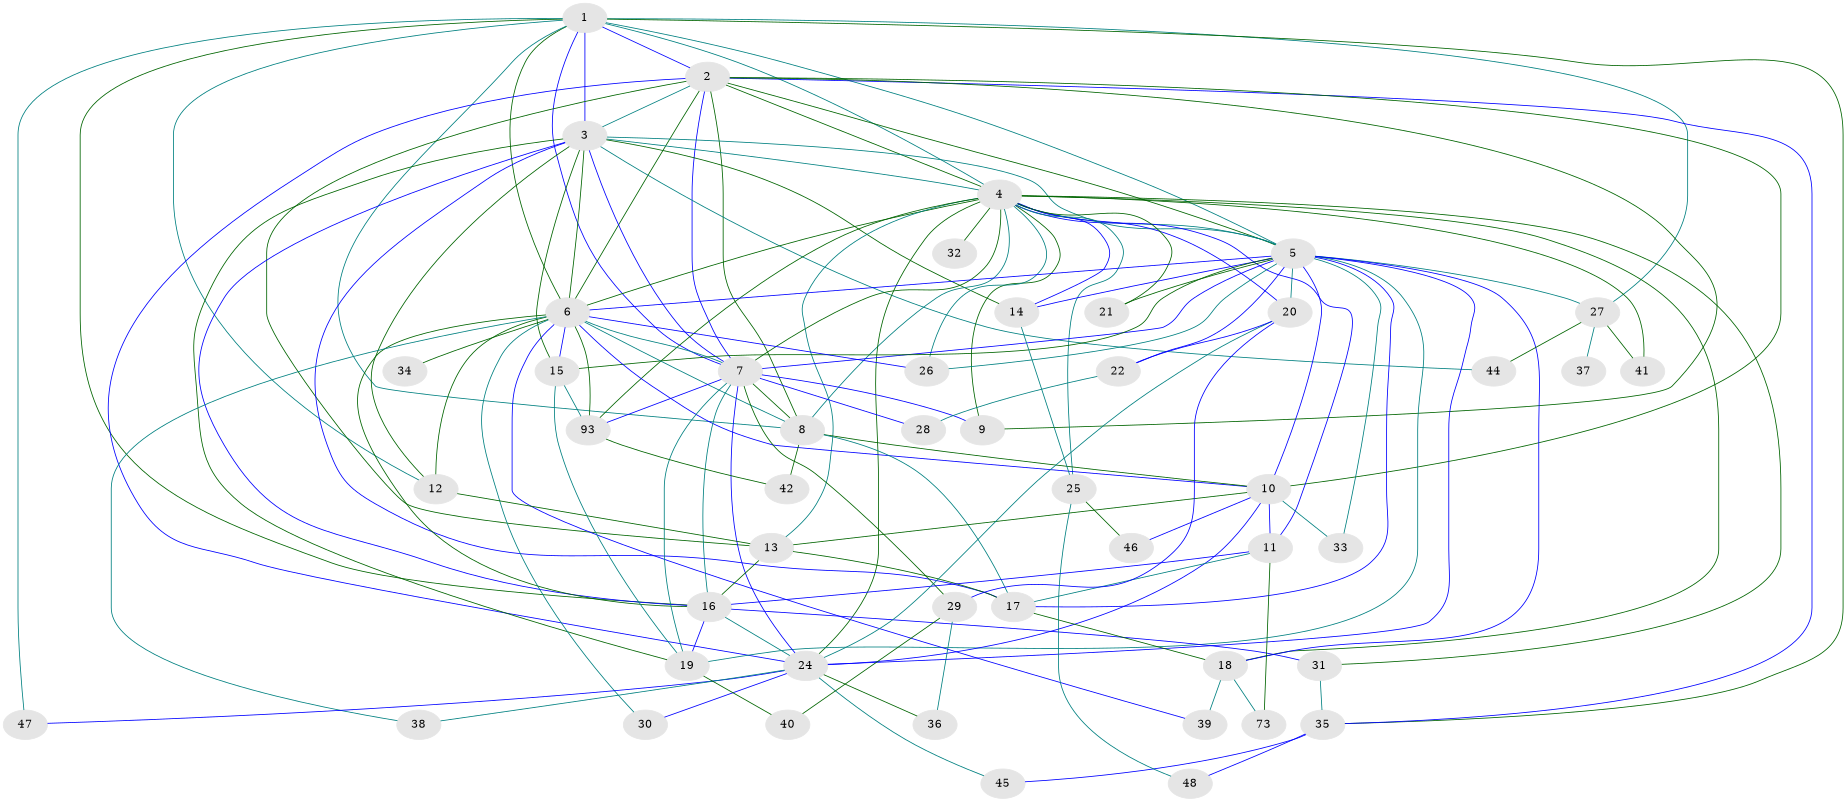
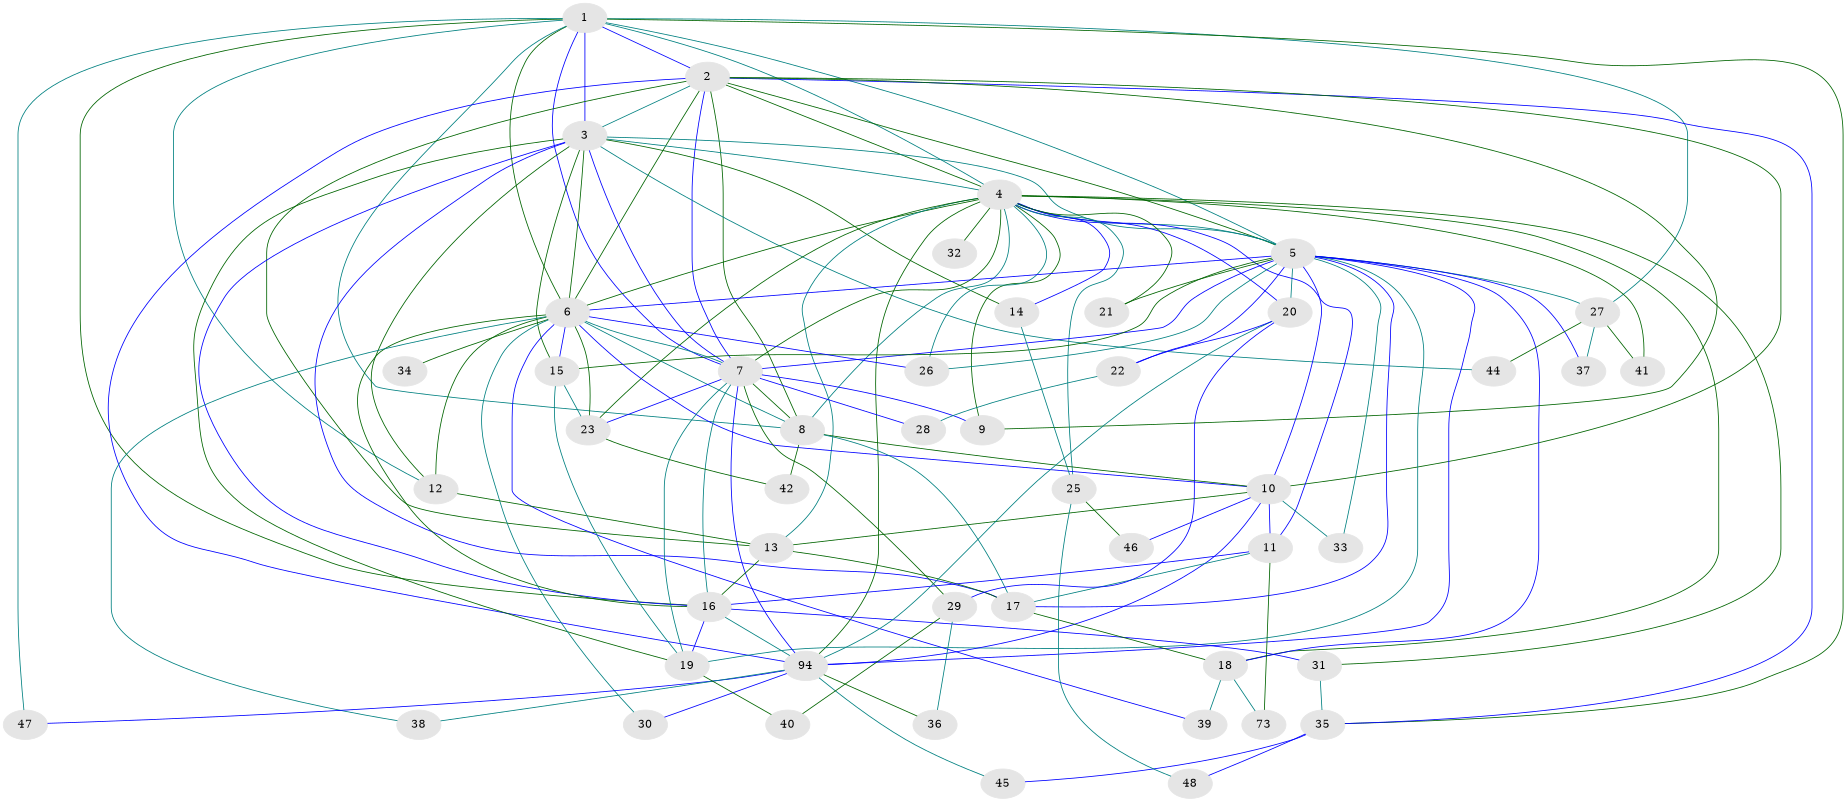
(1166, 279) -> (1527, 295)
(588, 430) -> (588, 430)
(806, 666) -> (806, 666)
